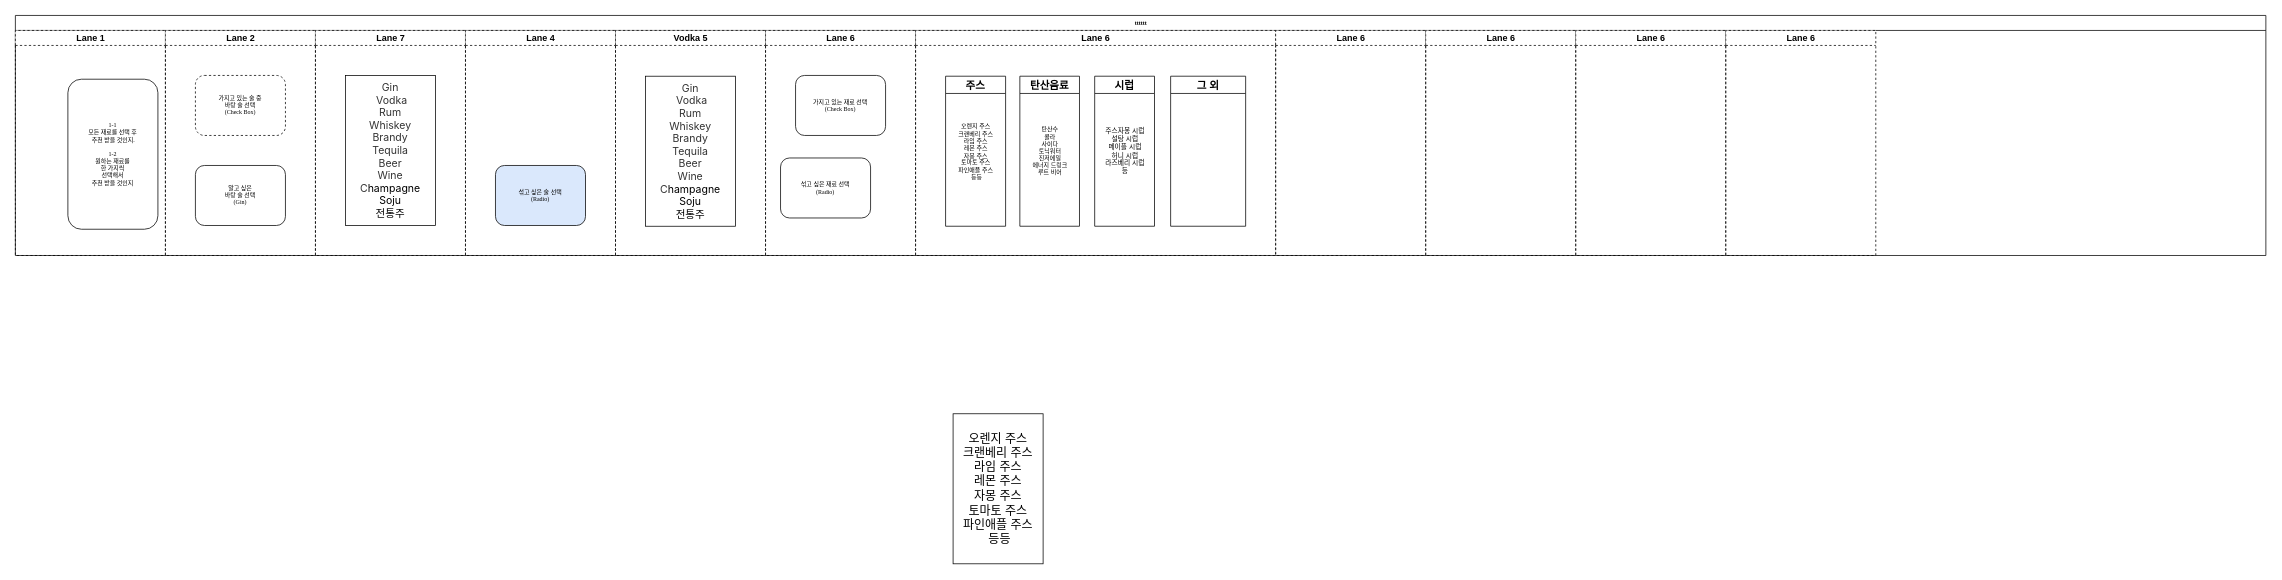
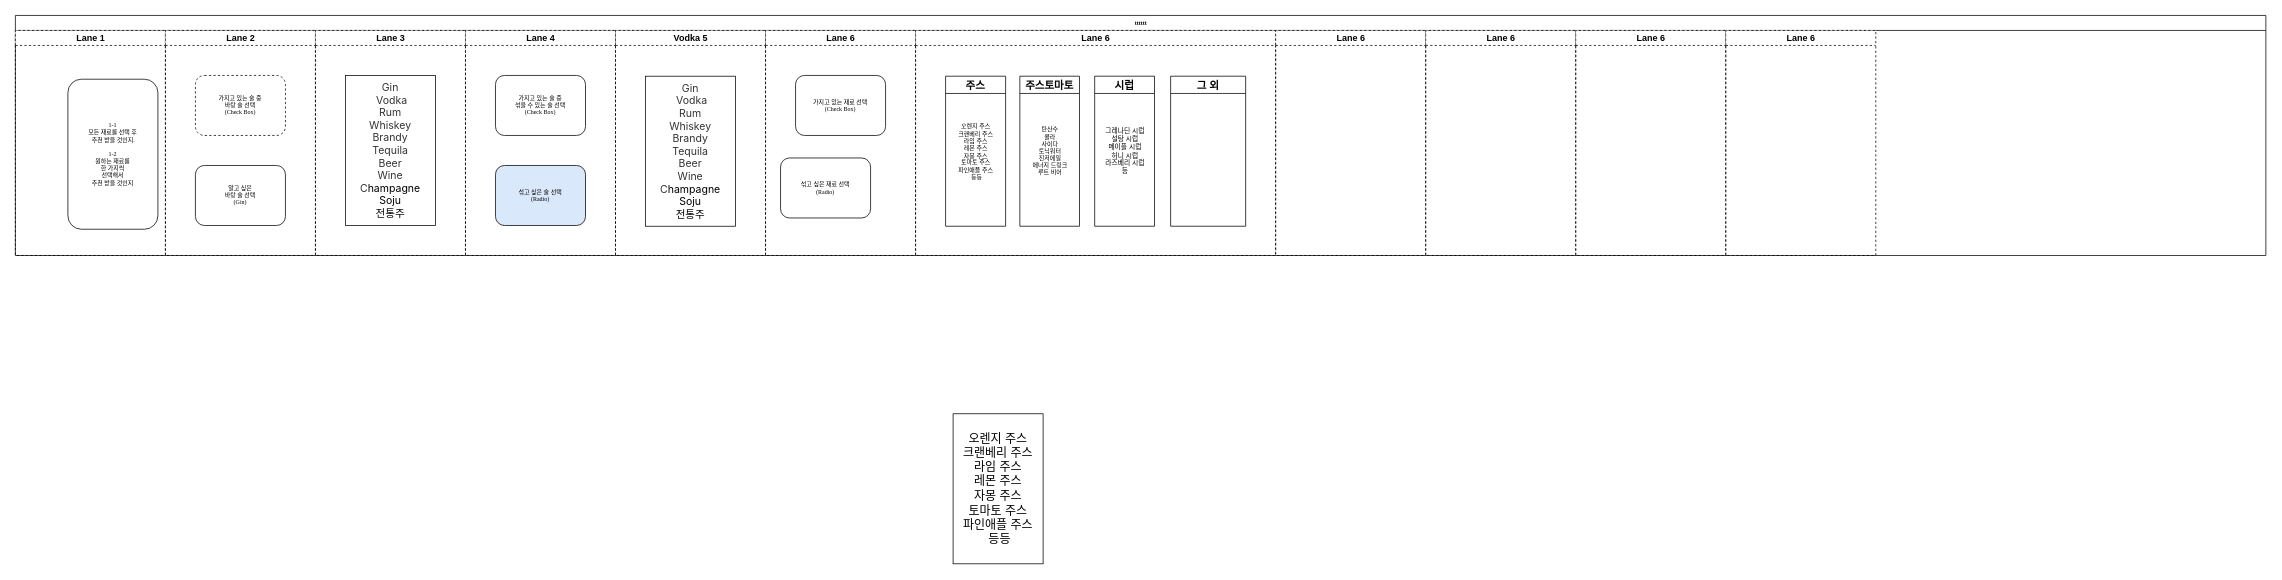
(391, 38) -> (391, 38)
(1049, 85) -> (1049, 85)
none -> (540, 105)
(1125, 151) -> (1125, 151)
